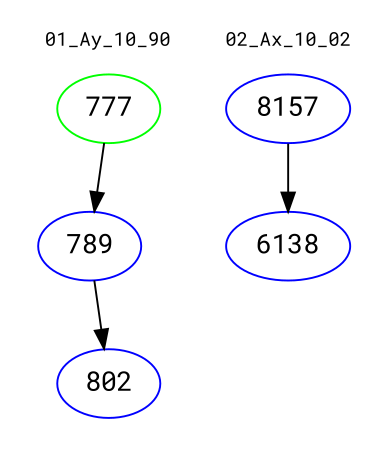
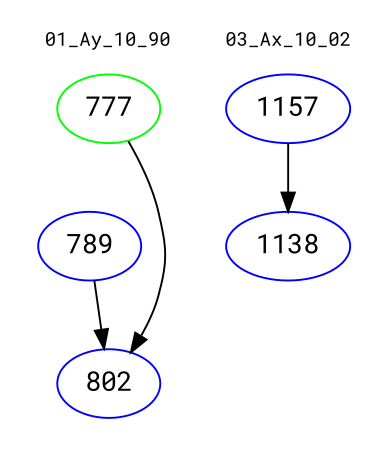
(289, 41) -> (289, 41)
(288, 109) -> (288, 109)
(101, 168) -> (164, 237)
(288, 246) -> (288, 246)
